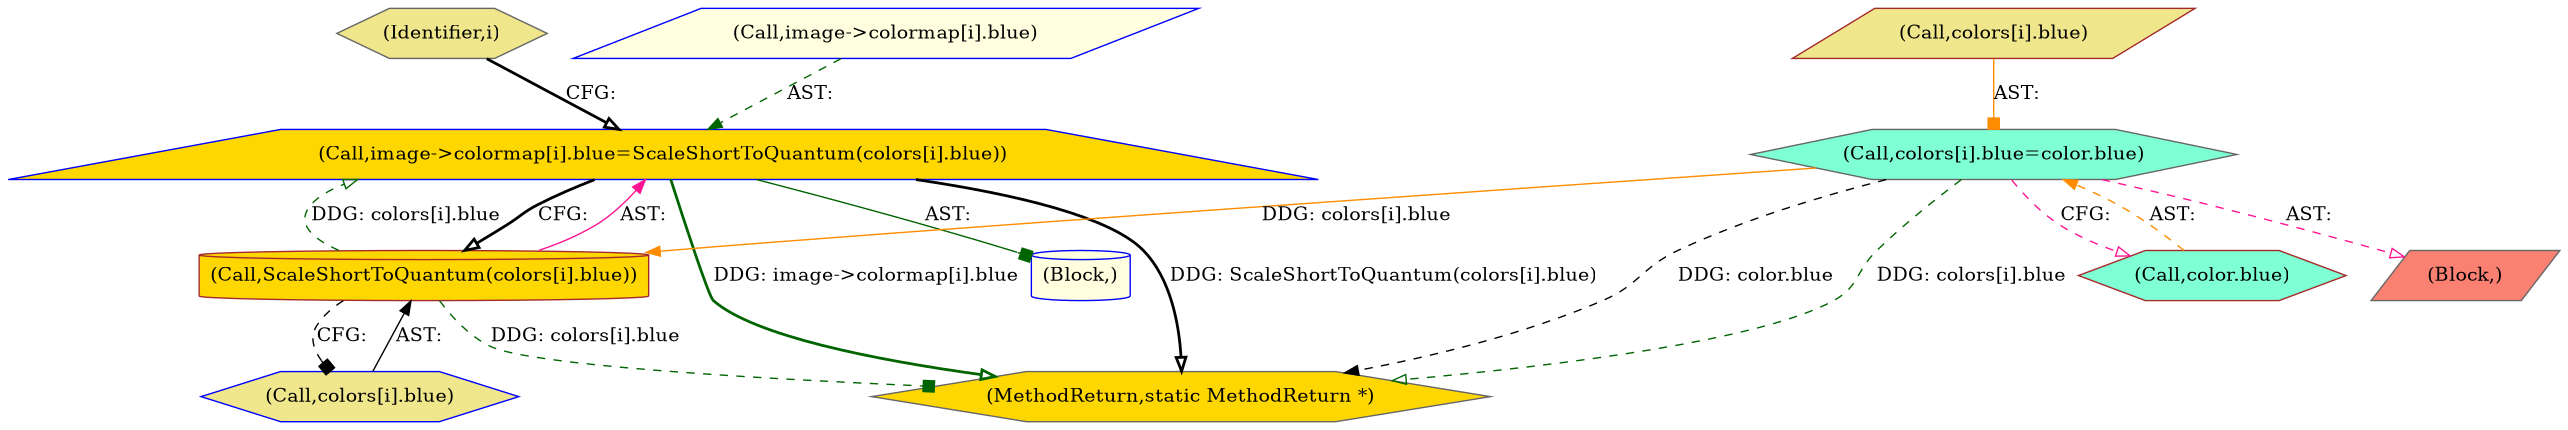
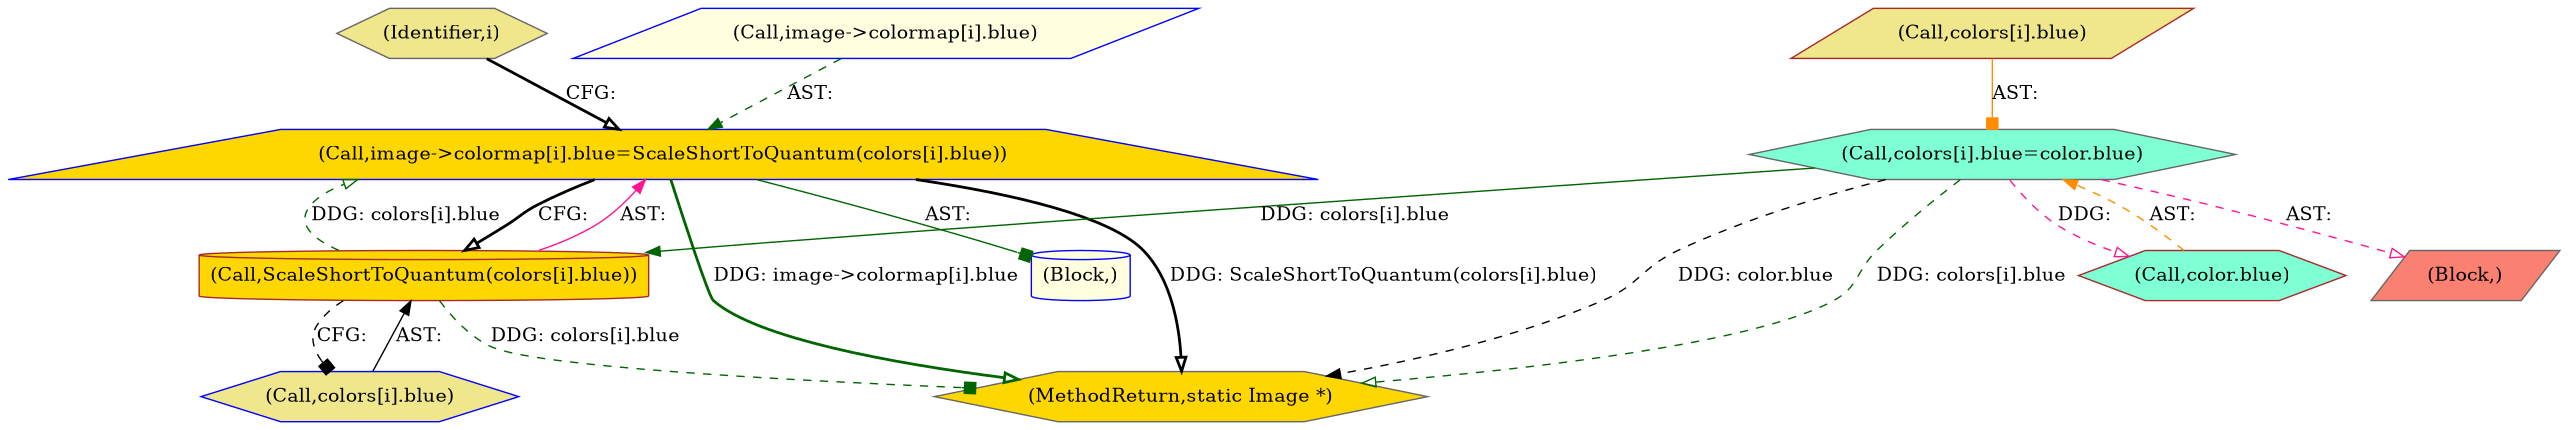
(1238, 208) -> (1237, 208)
(2089, 215) -> (2088, 215)
(1181, 397) -> (1181, 397)
